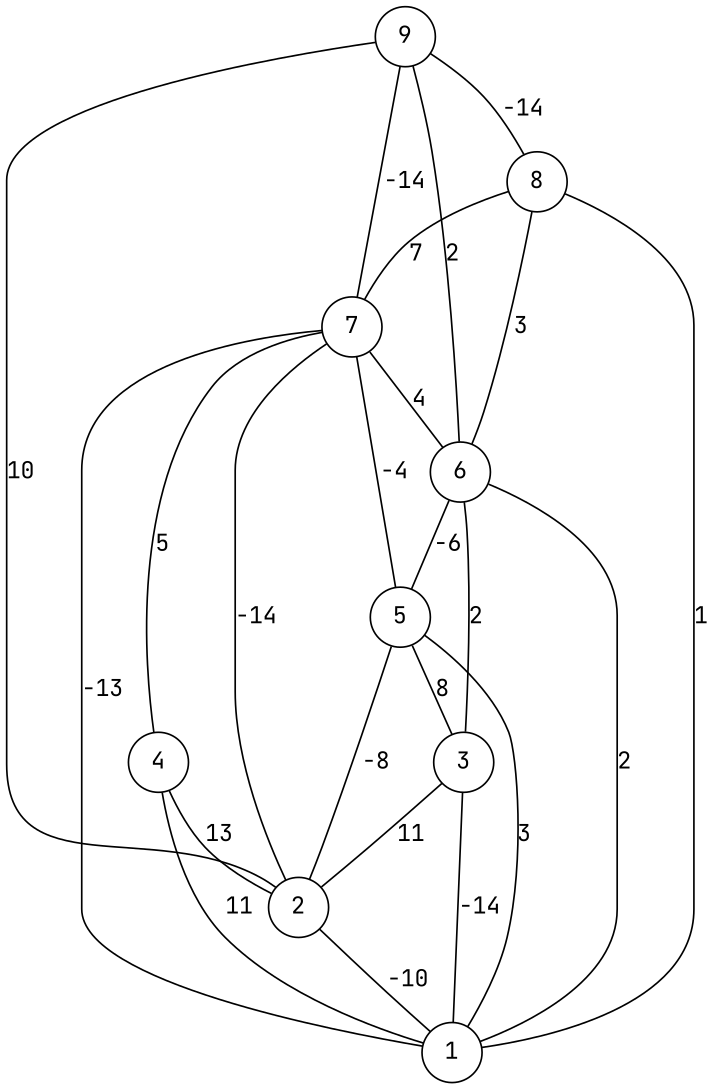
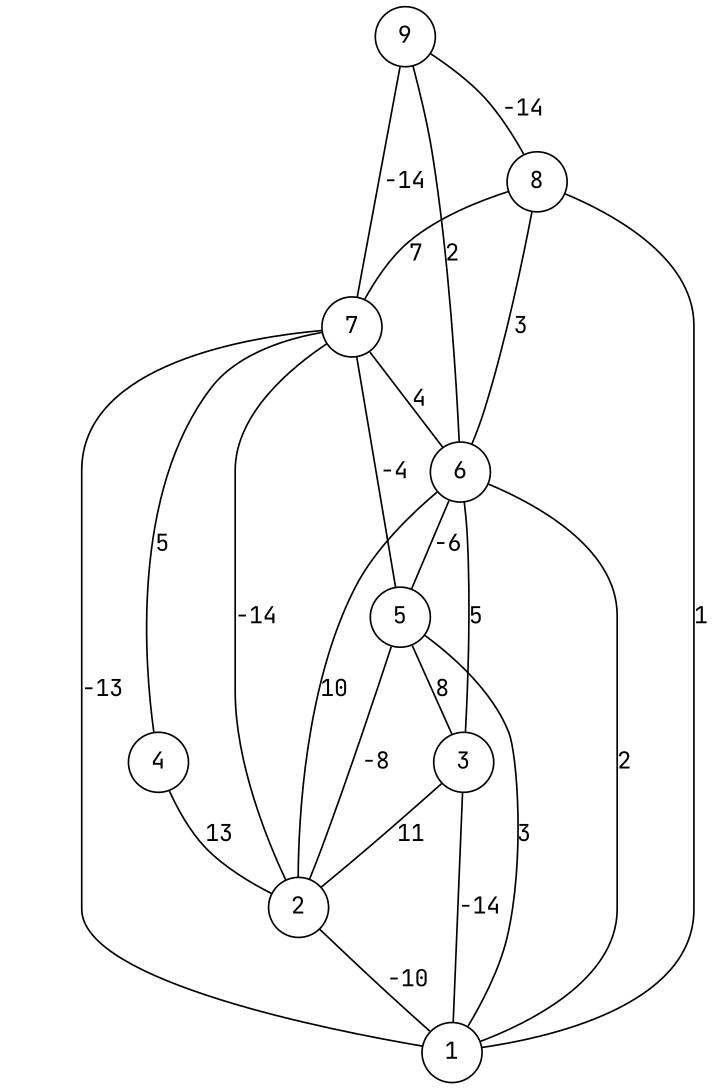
(7, 430) -> (325, 667)
(476, 617) -> (476, 617)
(250, 959) -> none
